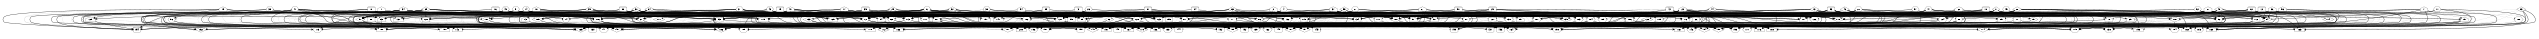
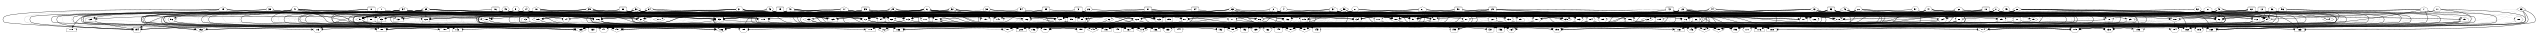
none -> (71, 30)
